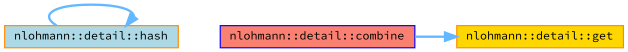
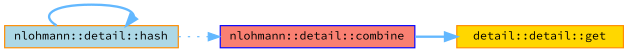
none -> (193, 37)
(540, 37) -> (540, 37)
